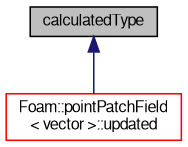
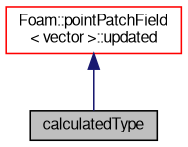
(94, 73) -> (94, 90)
